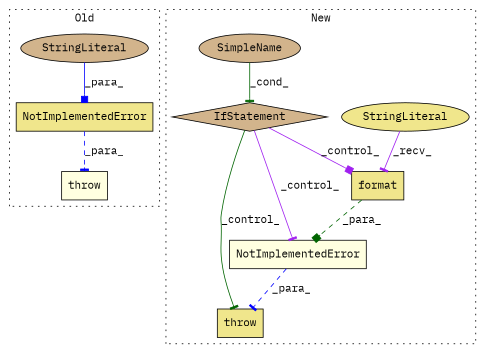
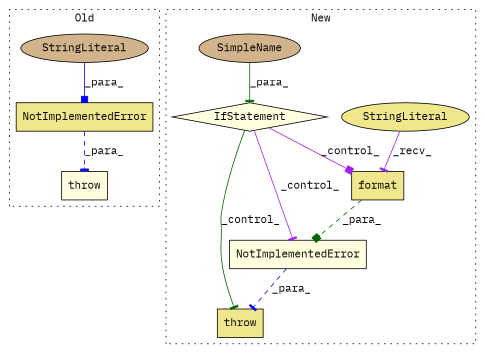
(269, 83) -> (269, 83)
(250, 117) -> (250, 117)
